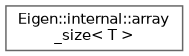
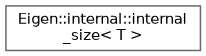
(94, 28) -> (103, 28)
